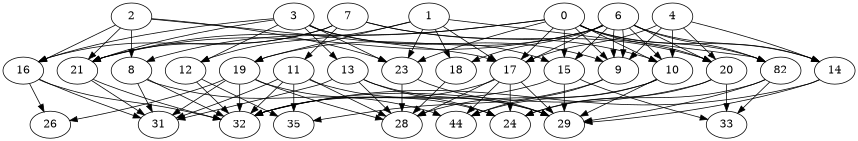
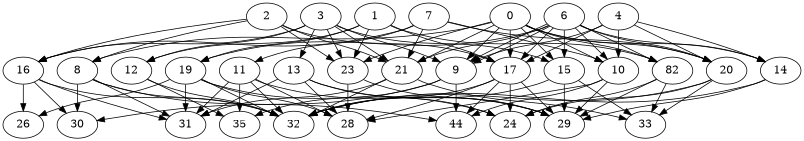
(456, 71) -> none
none -> (518, 101)
none -> (77, 125)
